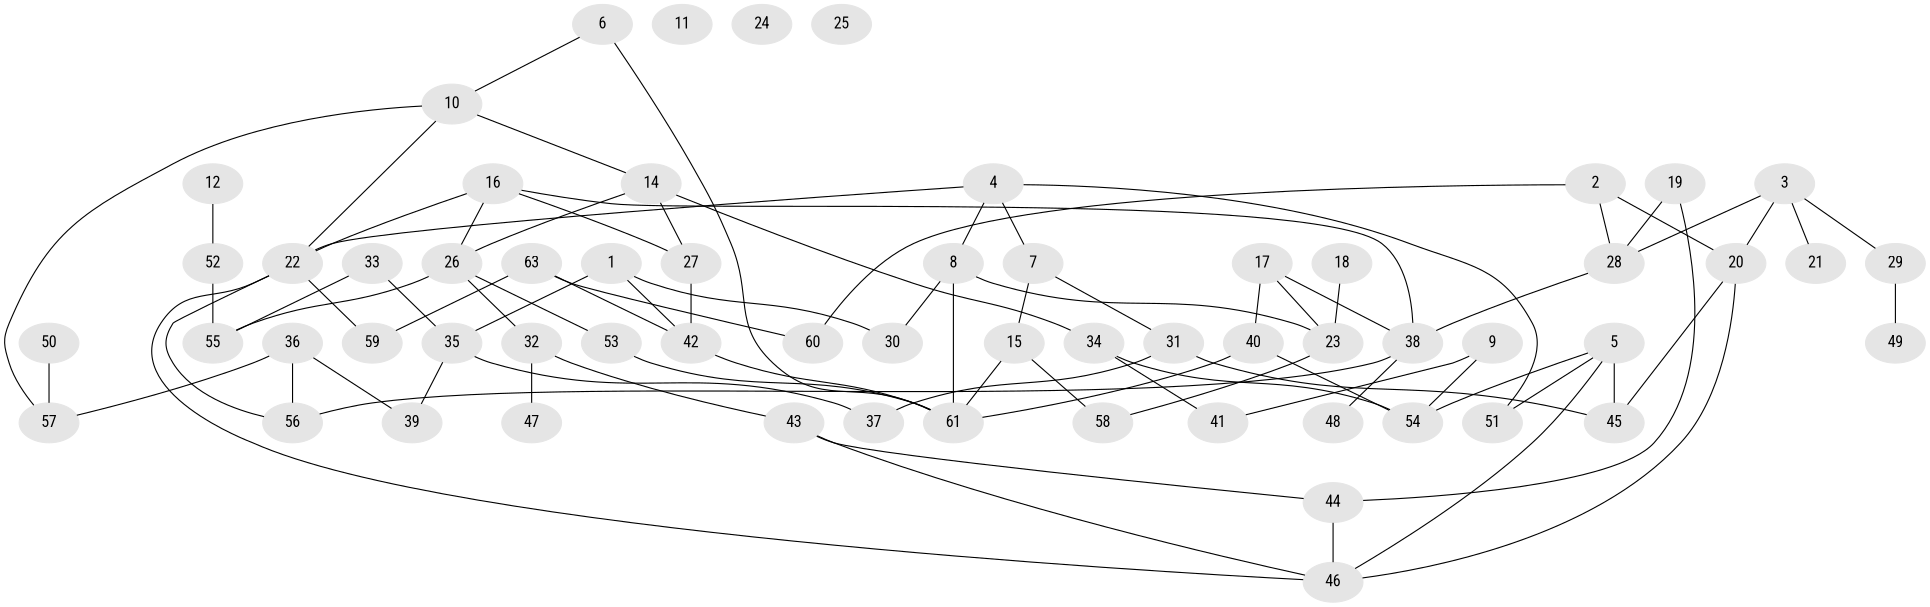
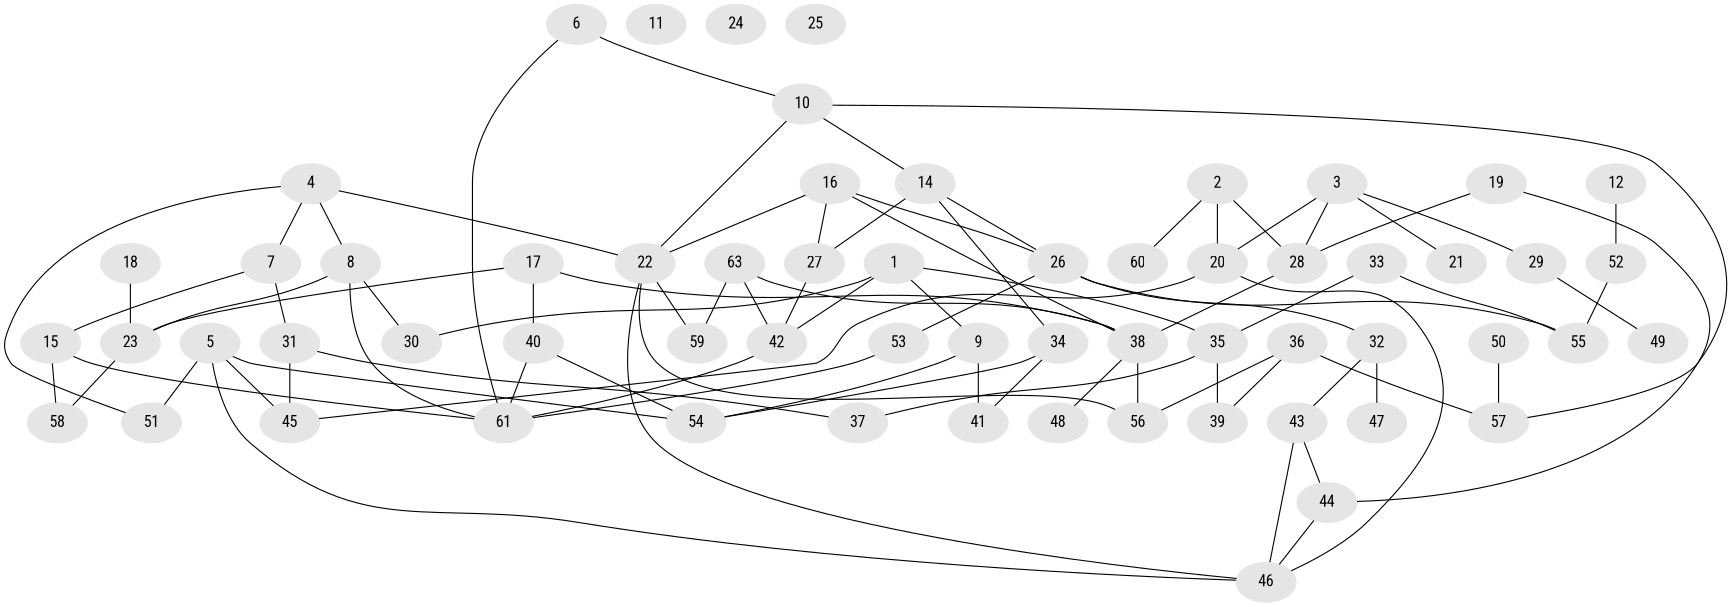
(669, 308) -> (891, 302)
none -> (944, 310)
